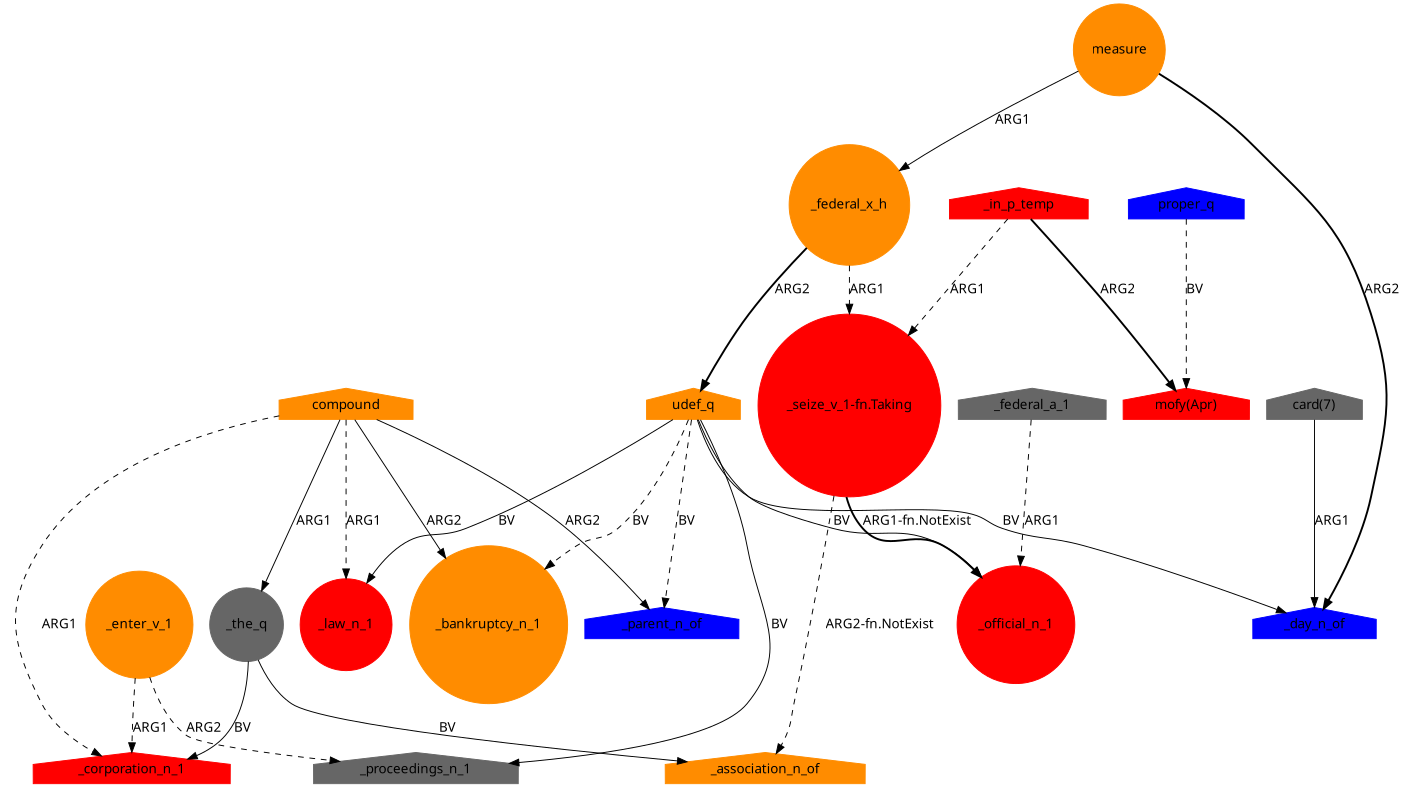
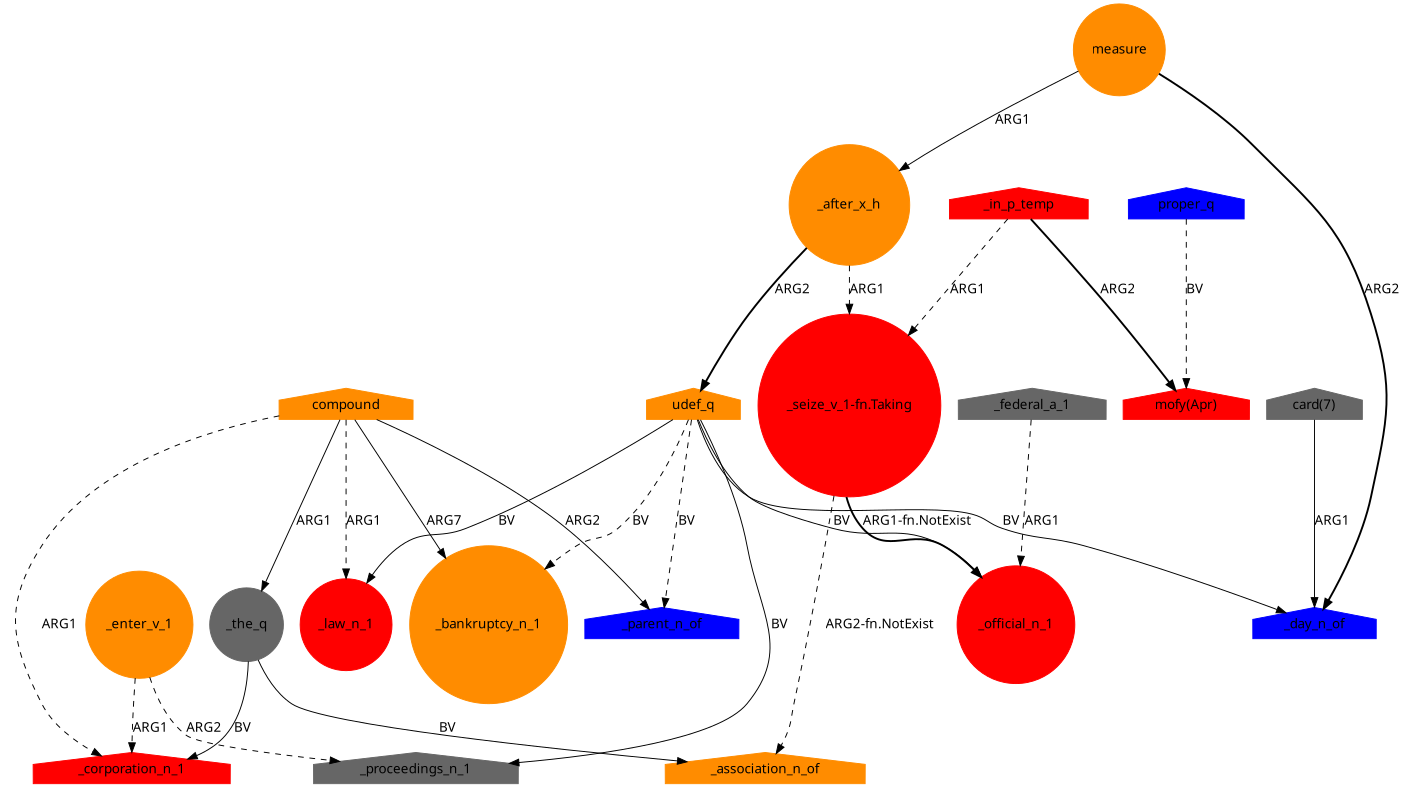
(849, 205) -> (849, 205)
(444, 521) -> (444, 521)
